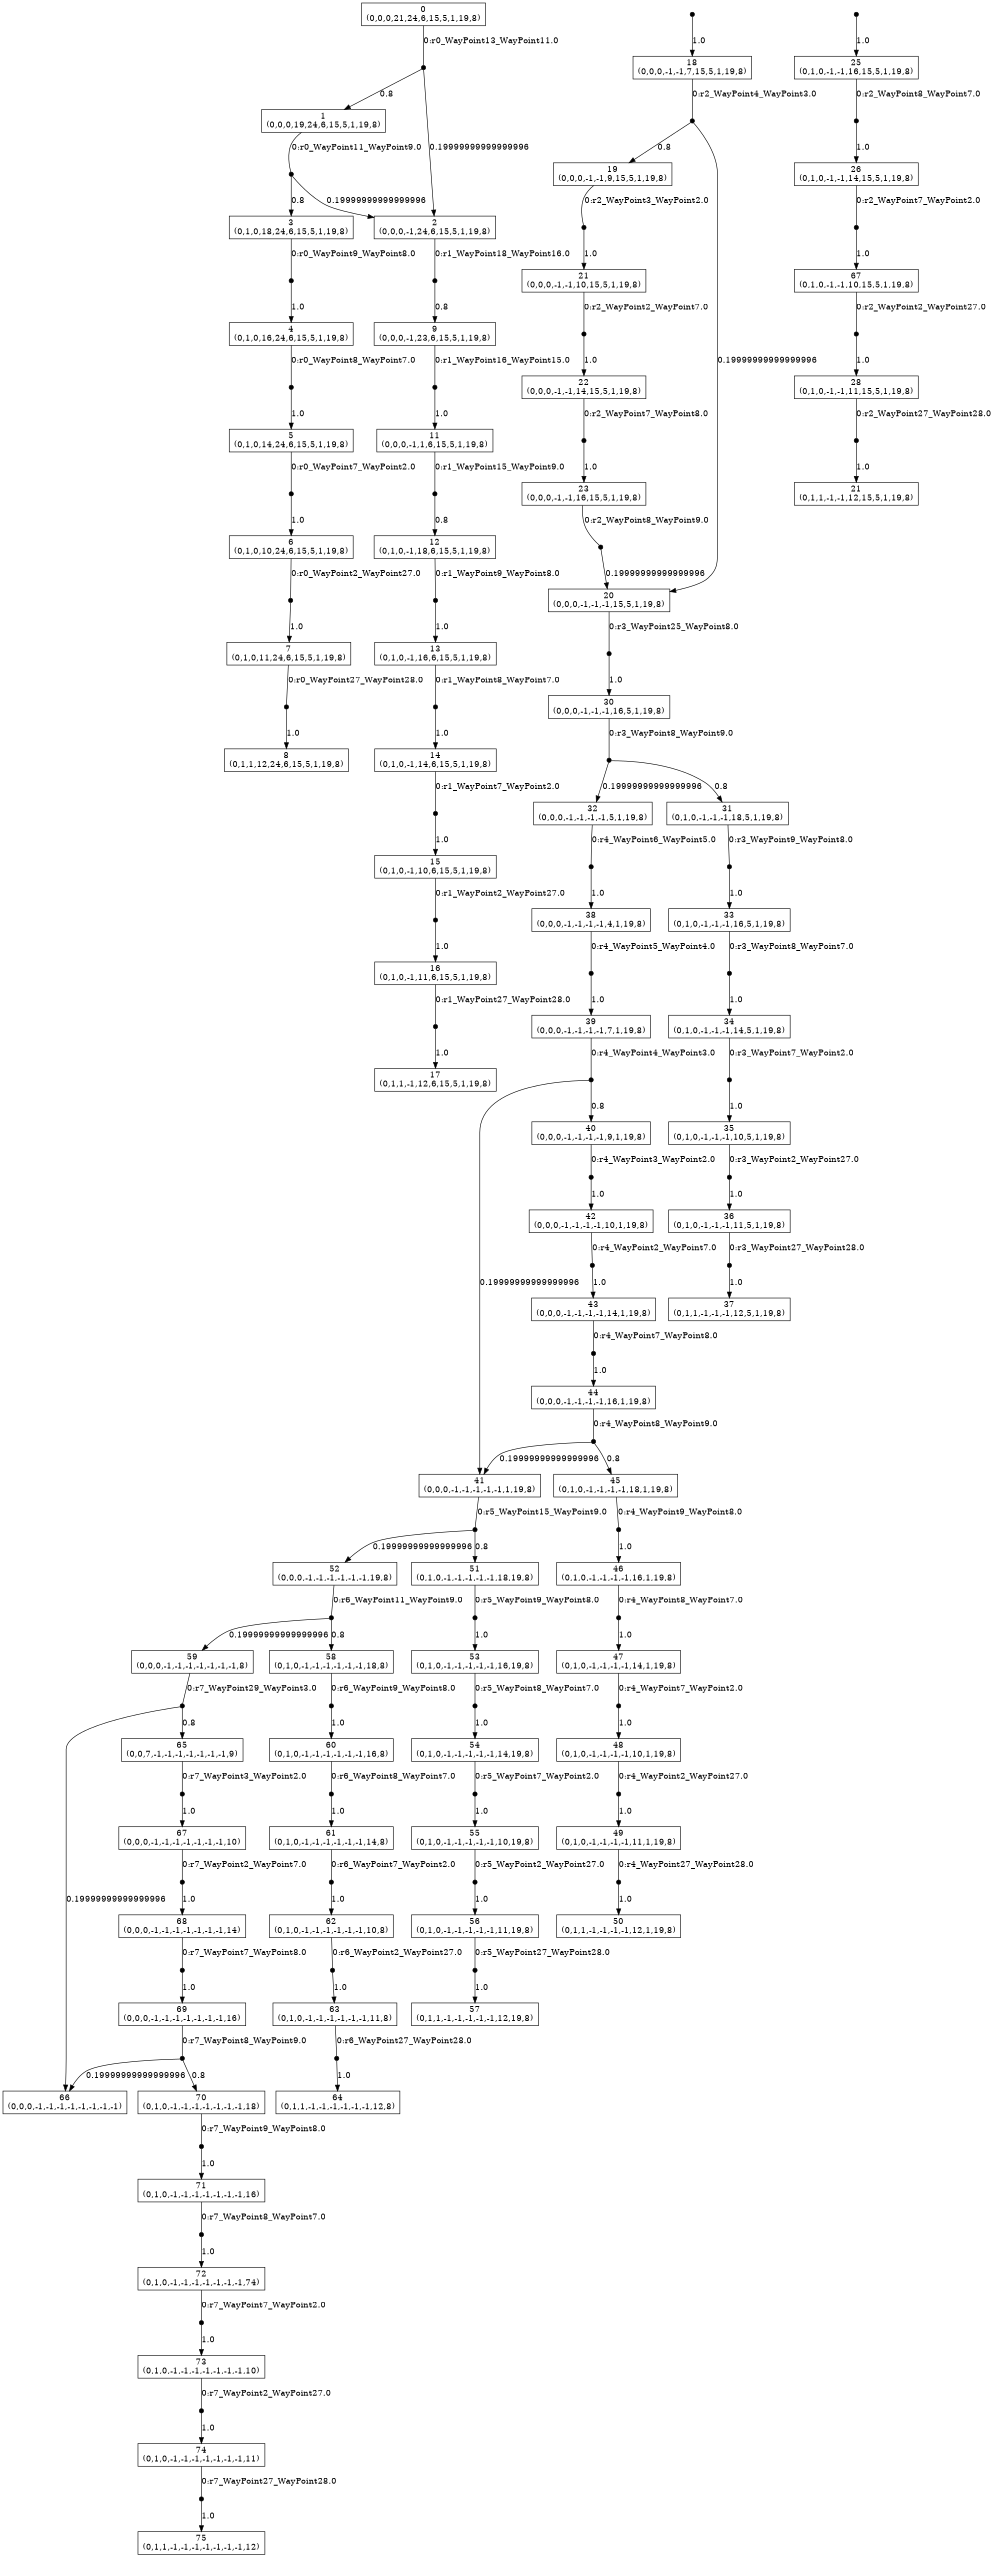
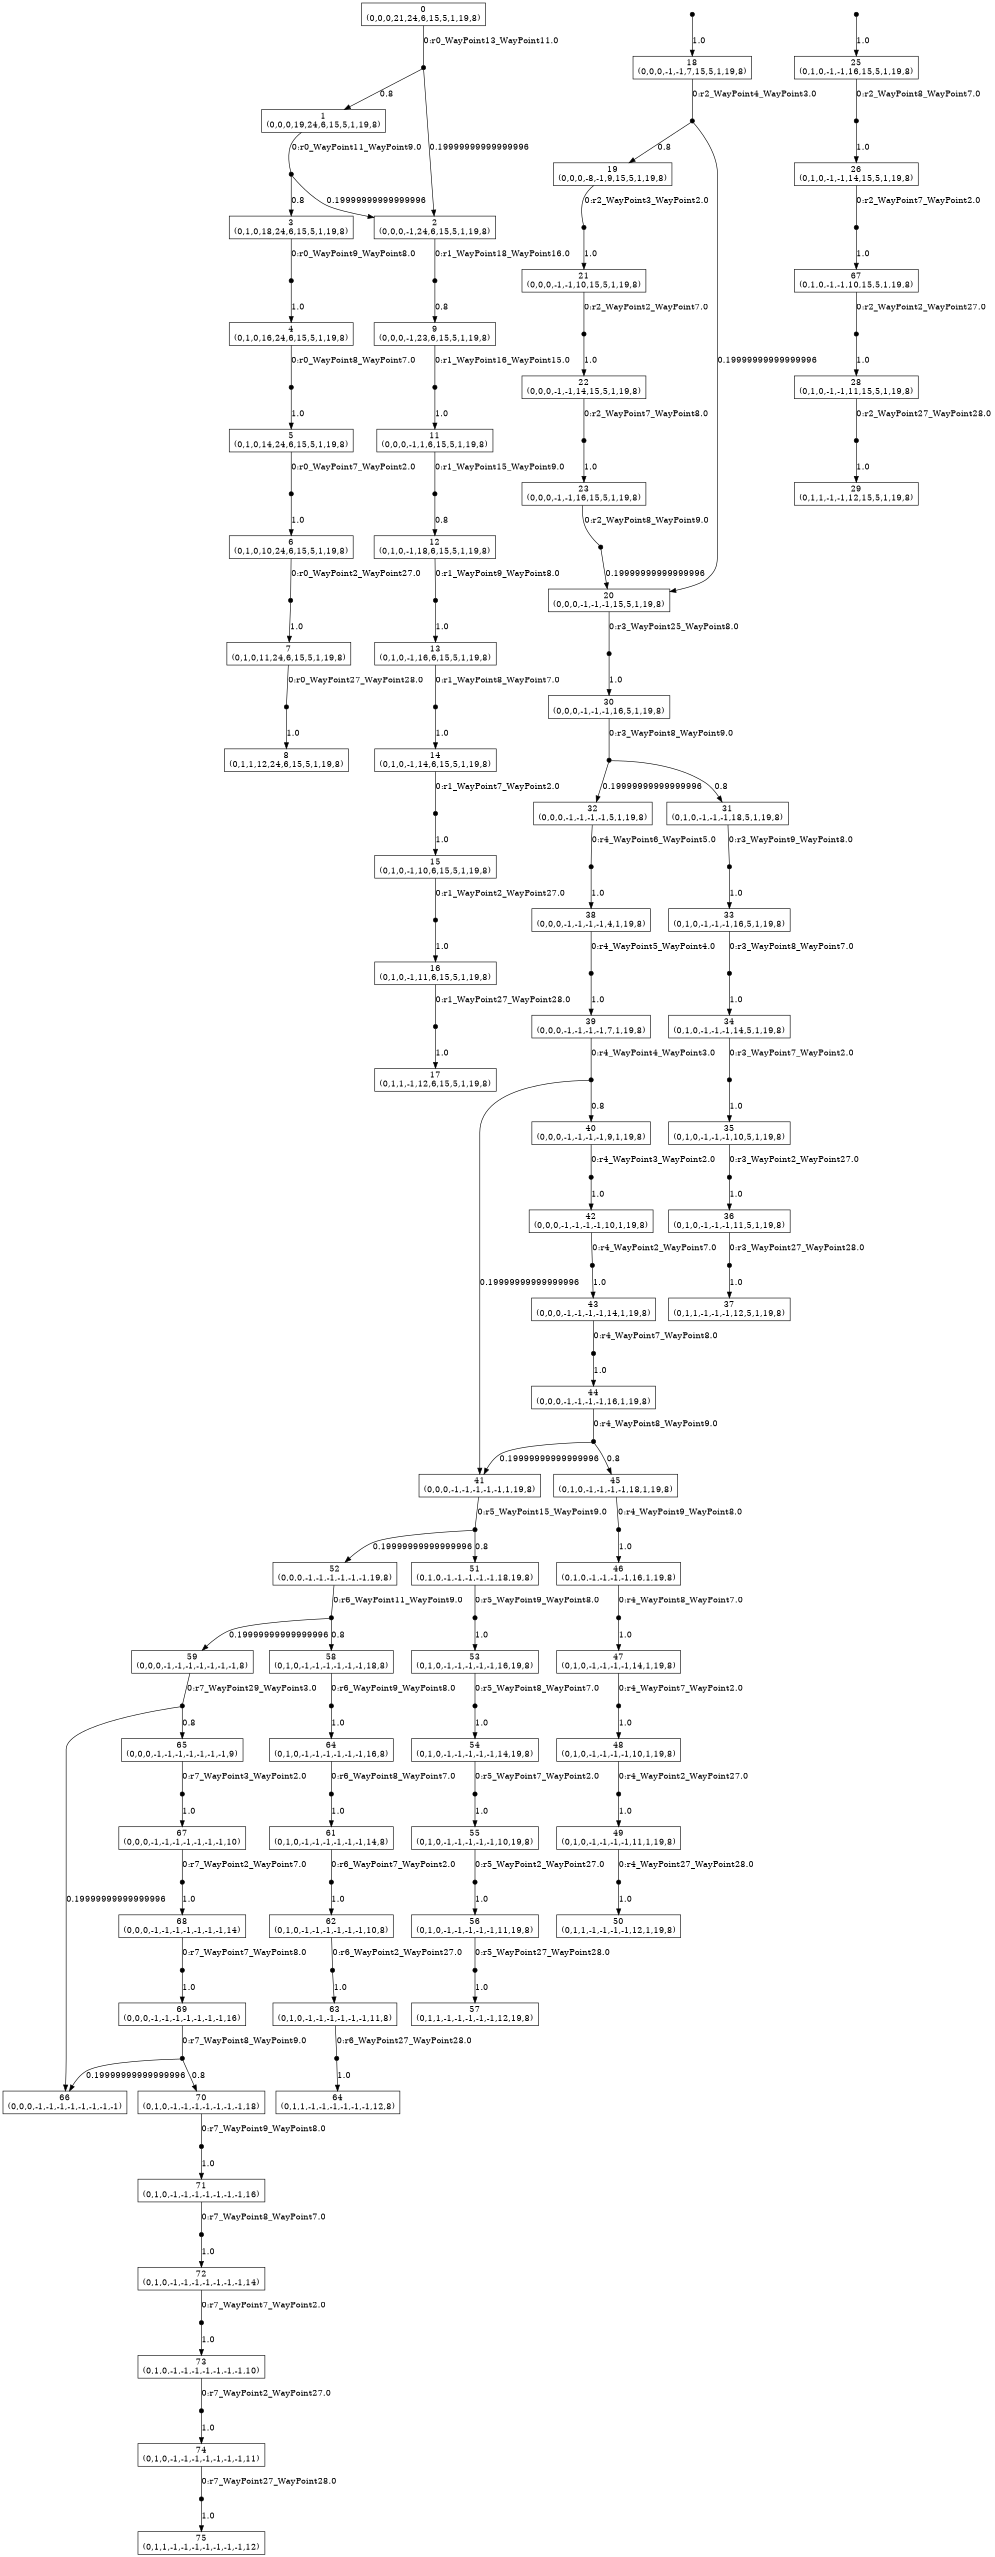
(613, 174) -> (613, 174)
(856, 494) -> (856, 494)
(182, 1750) -> (182, 1750)
(331, 1750) -> (331, 1750)
(201, 2279) -> (201, 2279)
